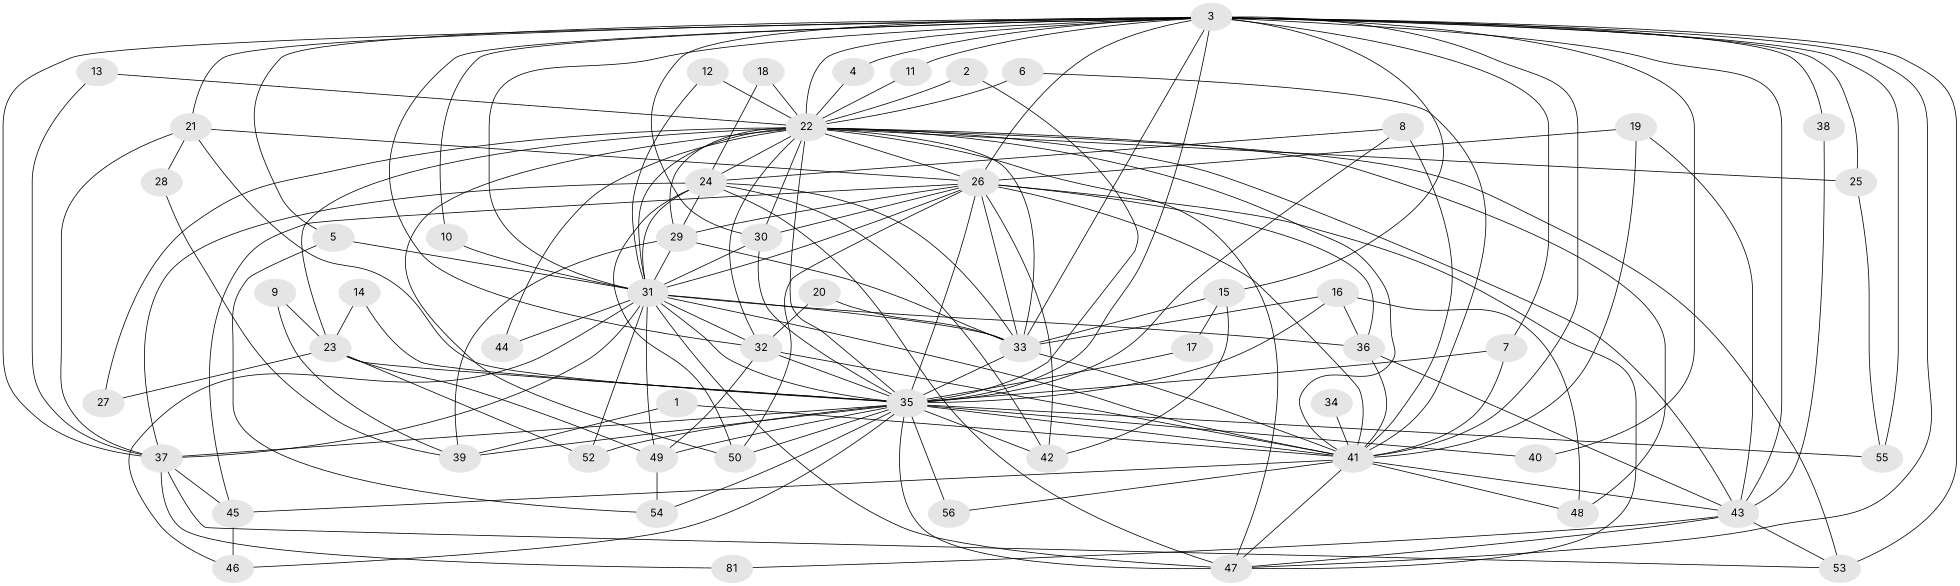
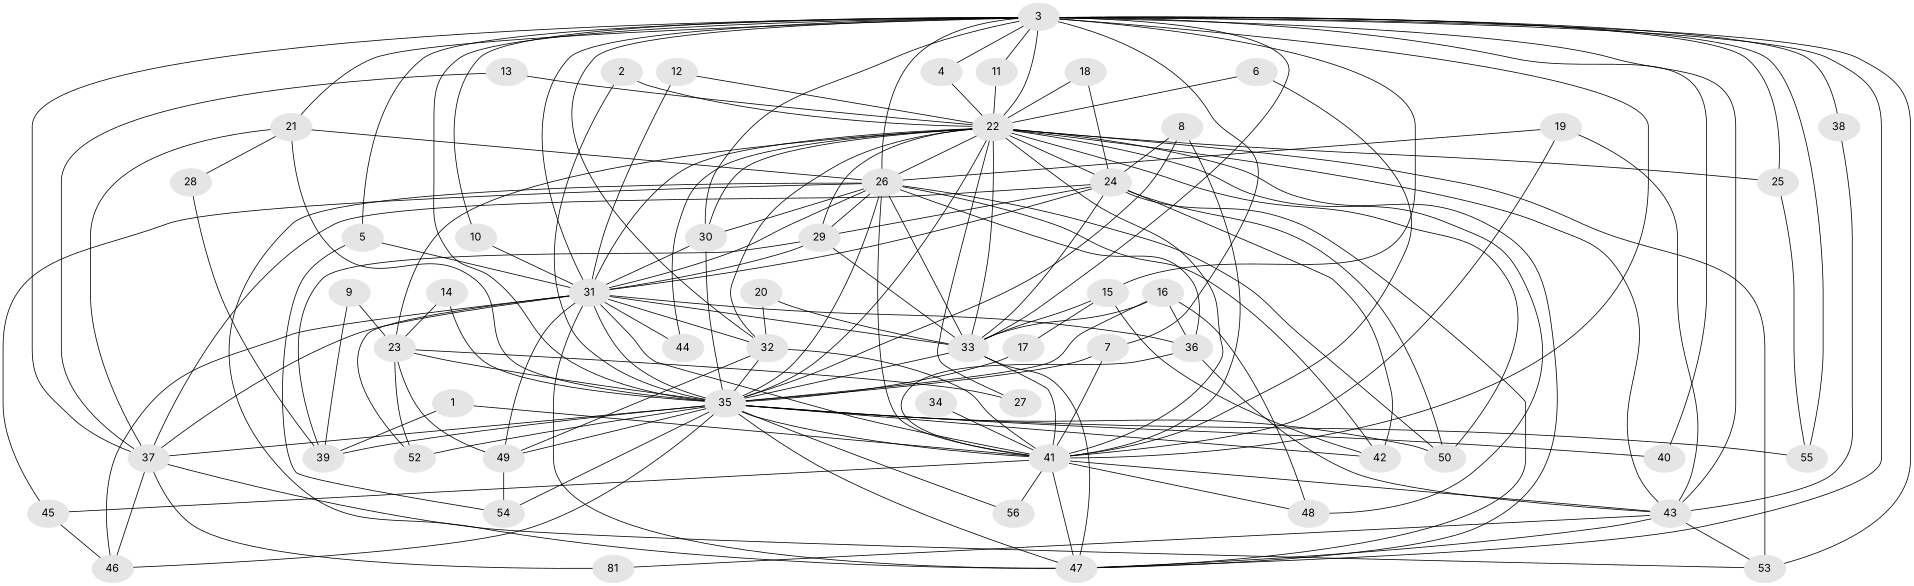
none -> (1085, 440)
(197, 486) -> (131, 514)
